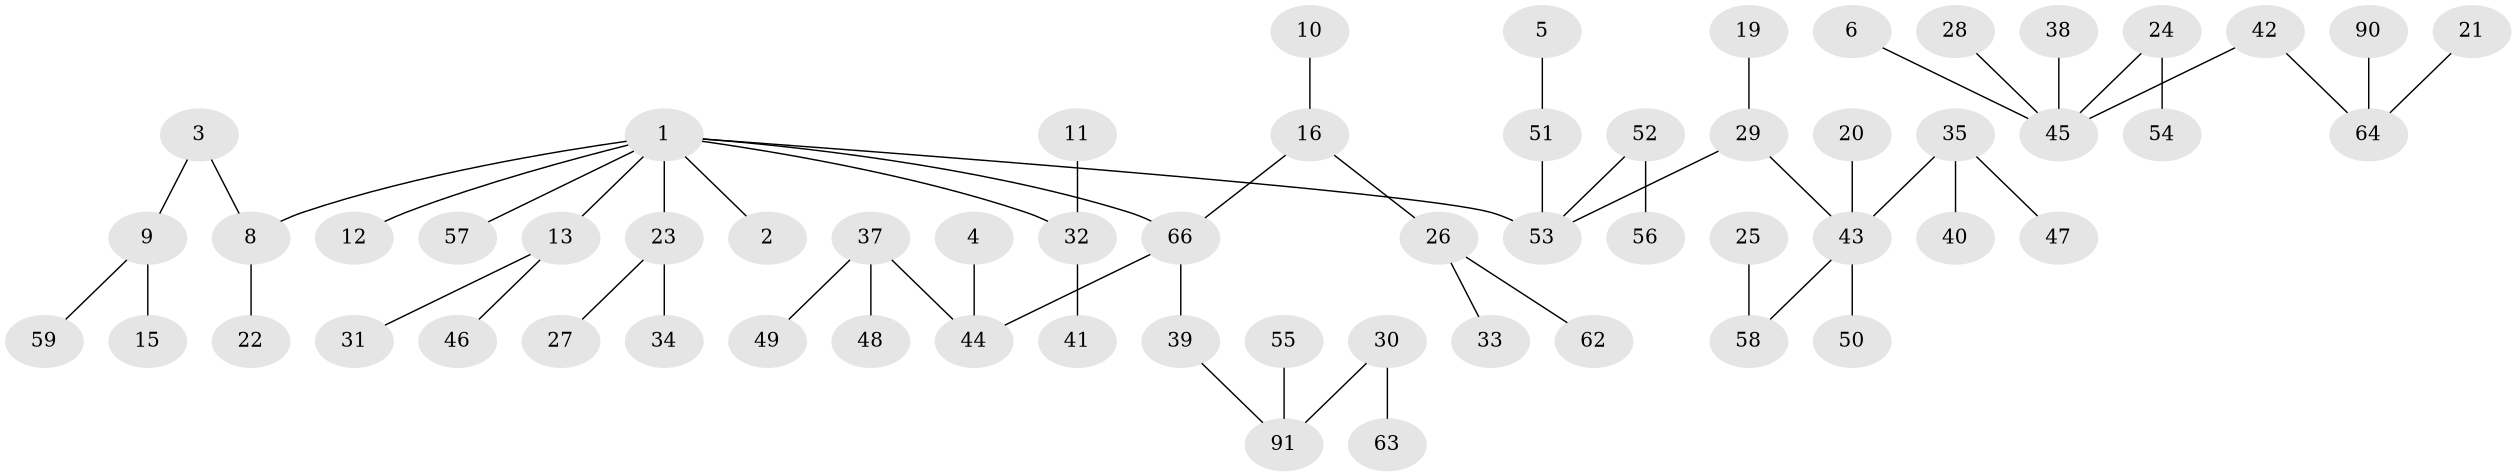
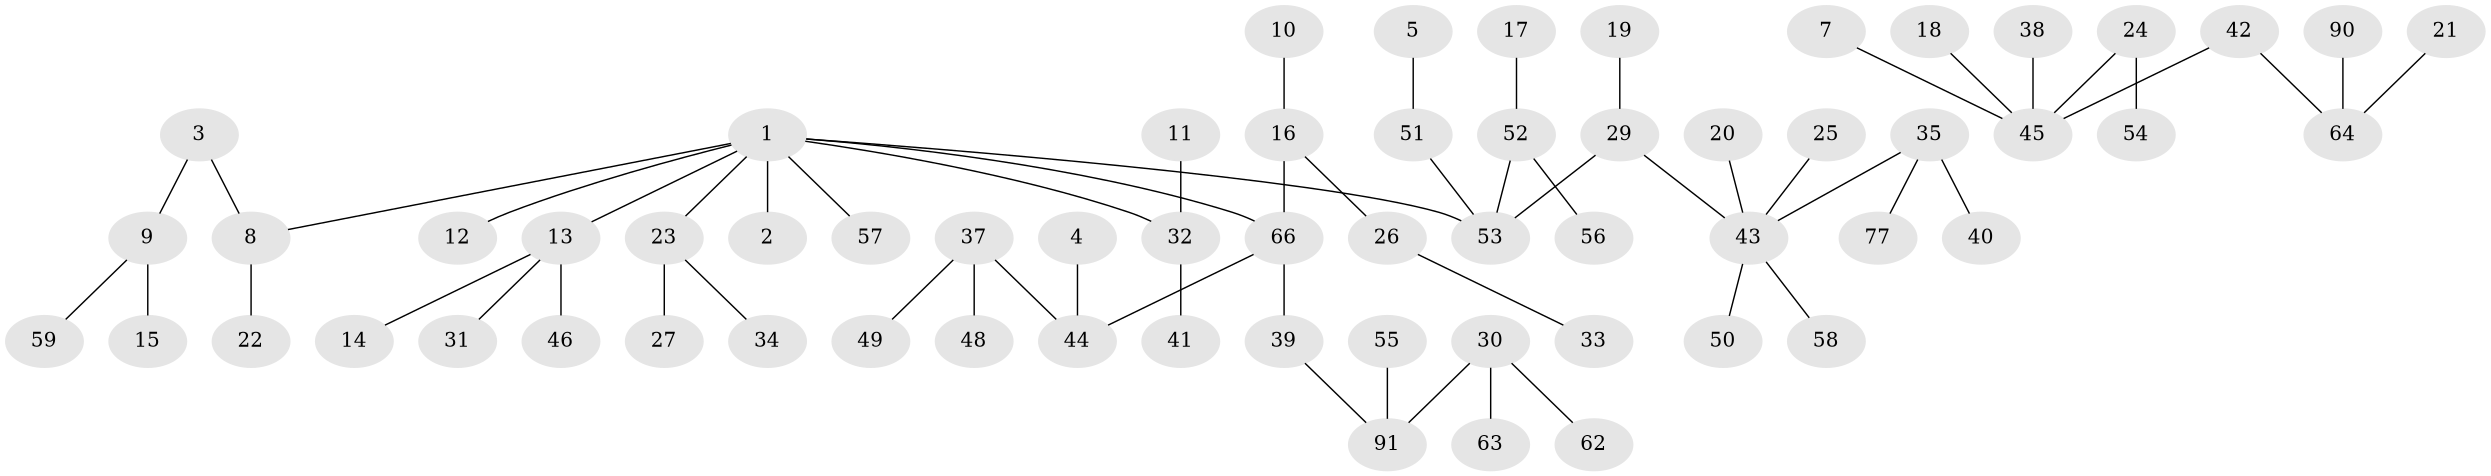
none -> (1517, 32)
(1852, 32) -> (1826, 32)
(1956, 32) -> (1930, 32)
(2059, 238) -> (1878, 238)
(1517, 290) -> (1542, 393)
(1749, 290) -> (1788, 187)
none -> (354, 341)
